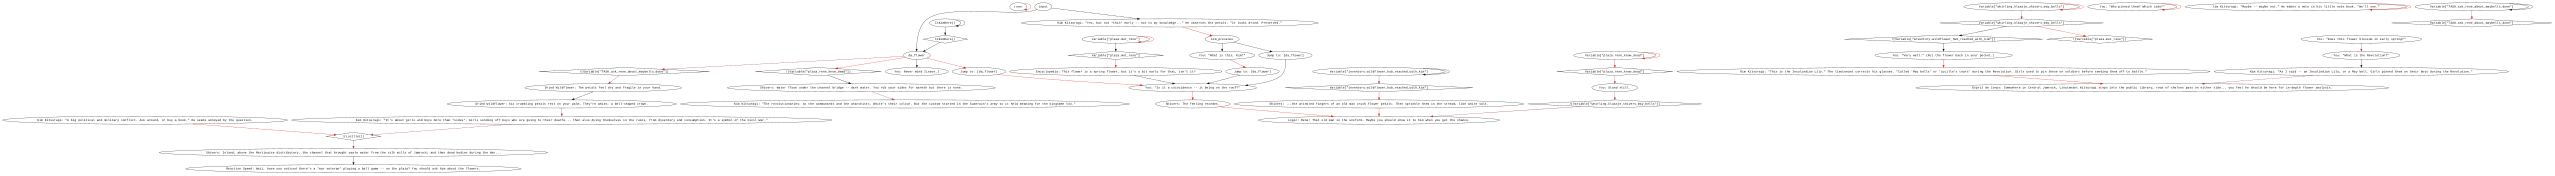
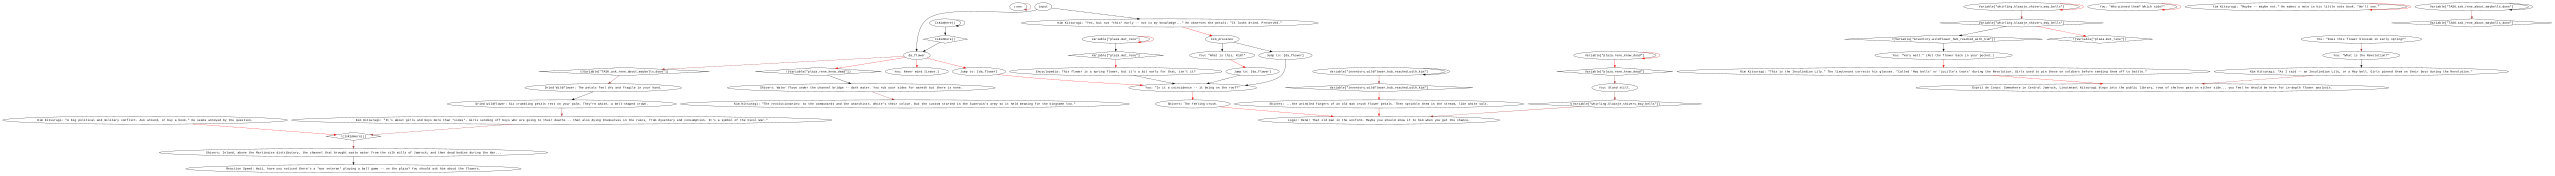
(917, 62) -> (917, 62)
(1193, 104) -> (1193, 104)
(353, 136) -> (353, 136)
